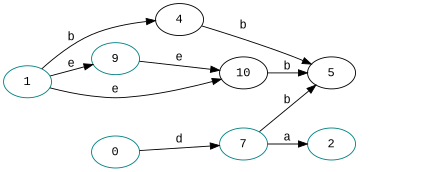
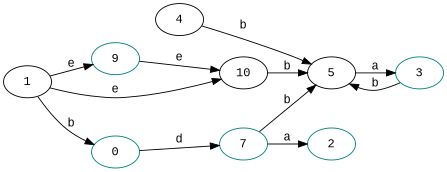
(90, 36) -> (59, 122)
none -> (420, 73)
(28, 82) -> (28, 82)
